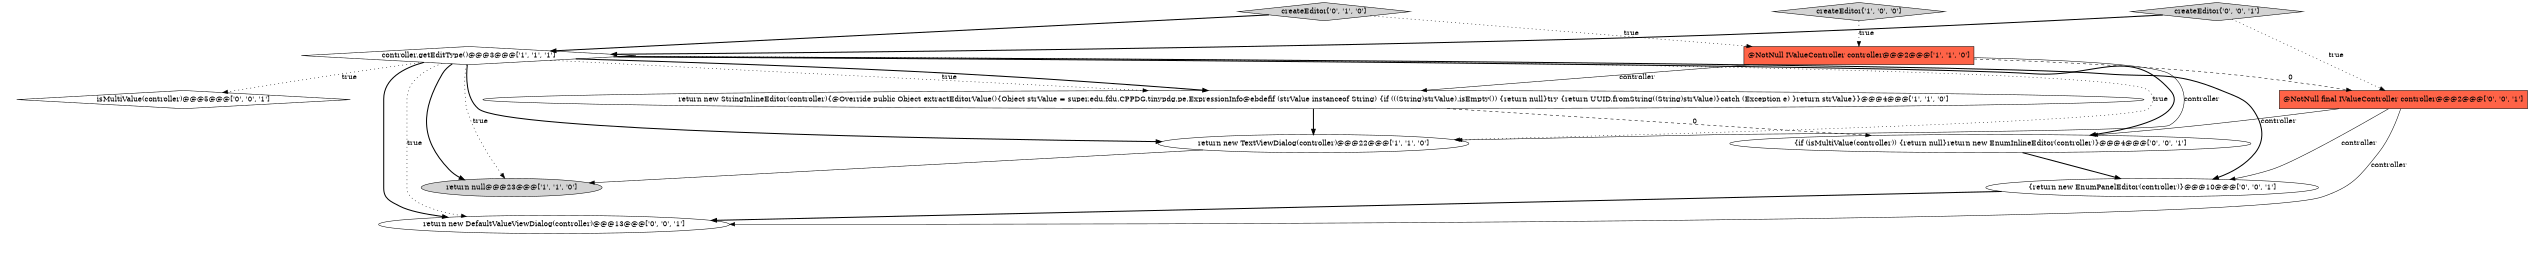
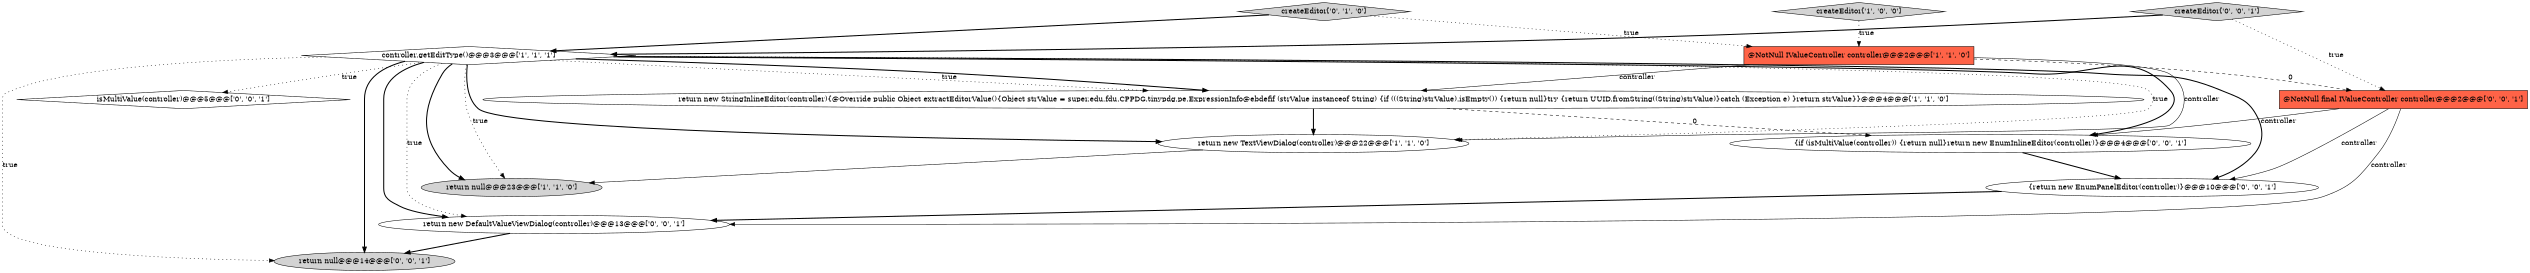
none -> (365, 261)
